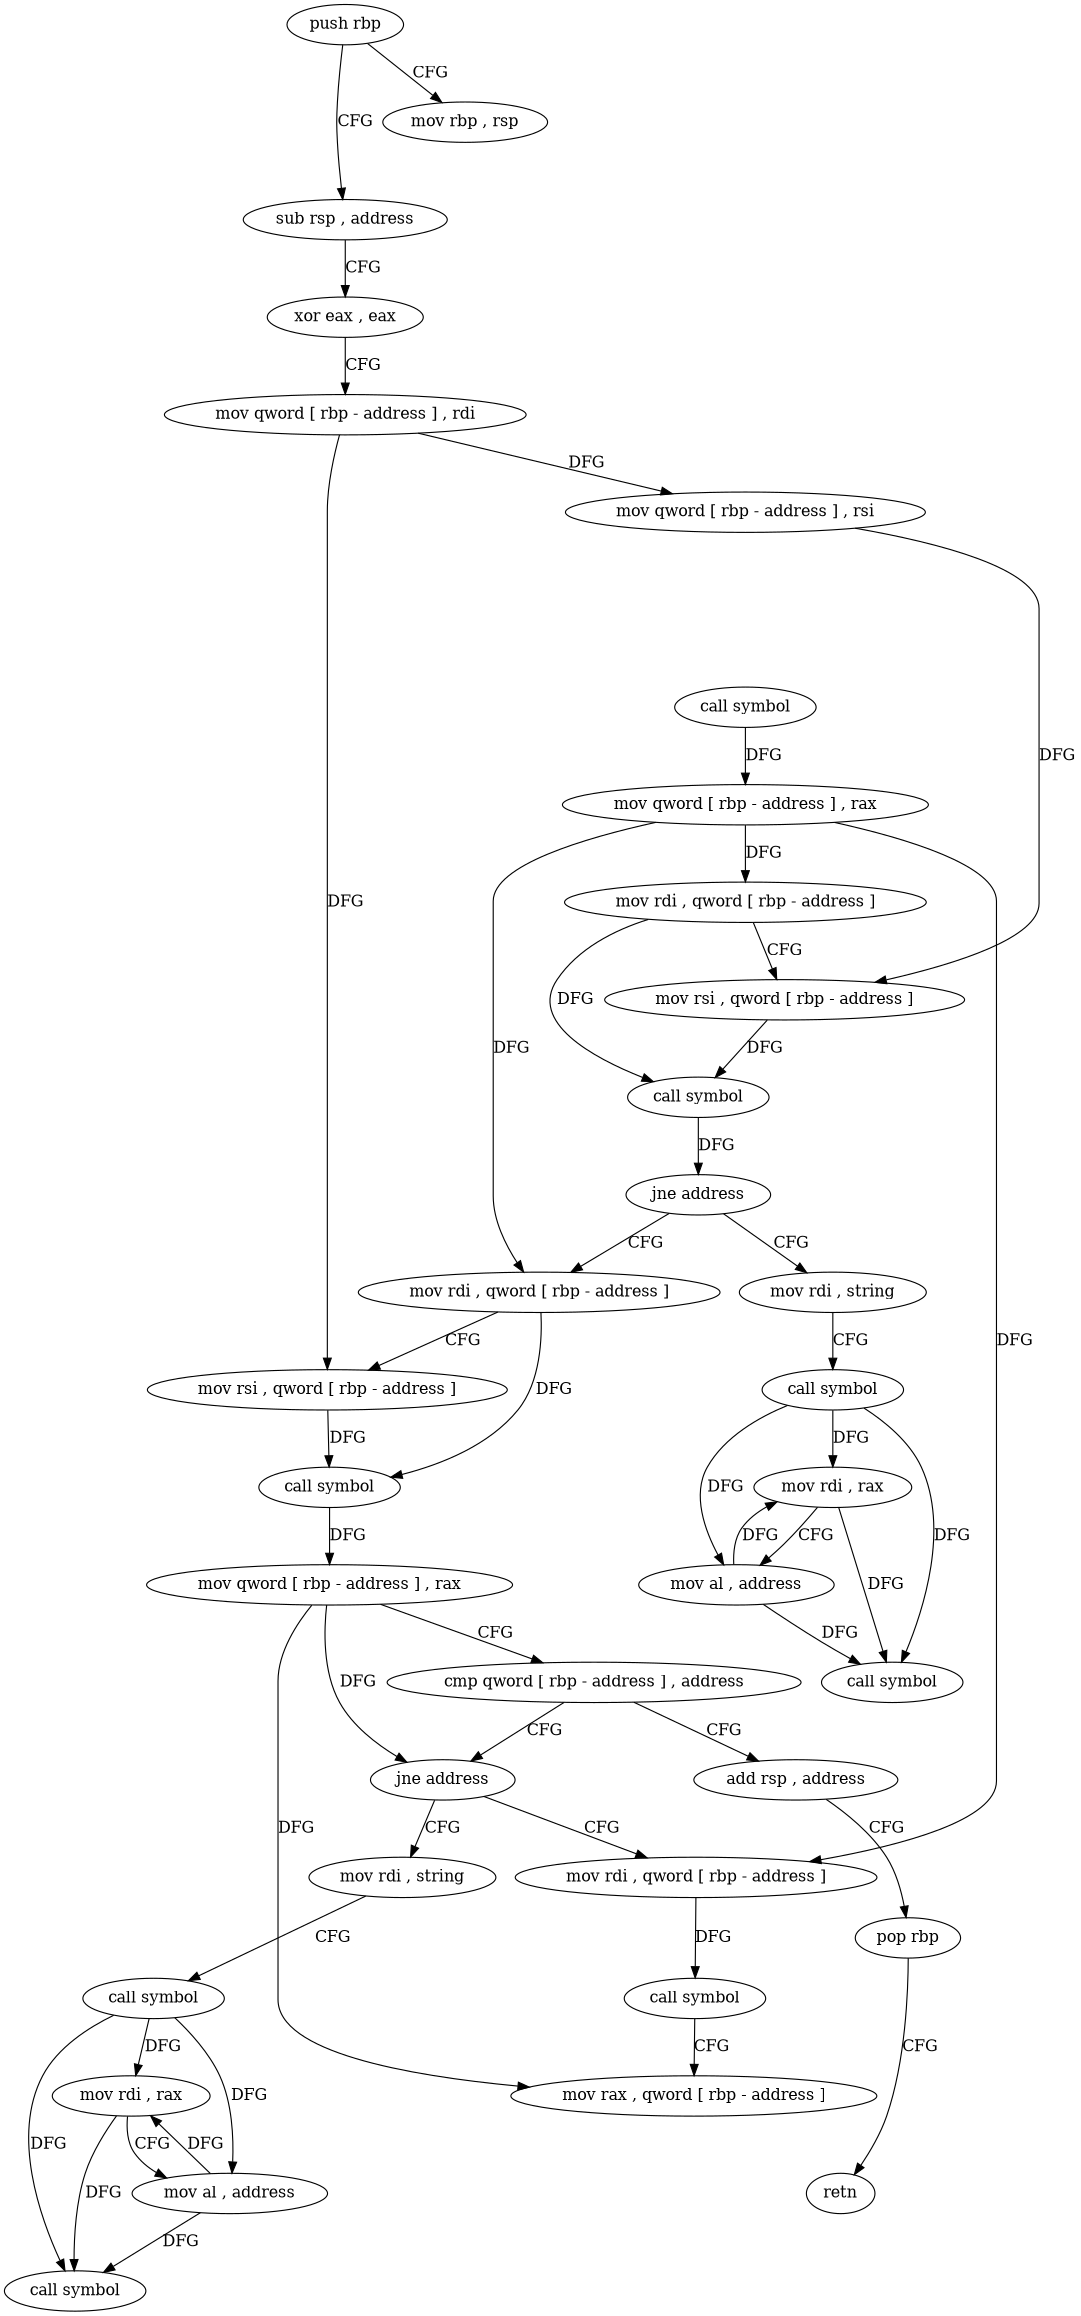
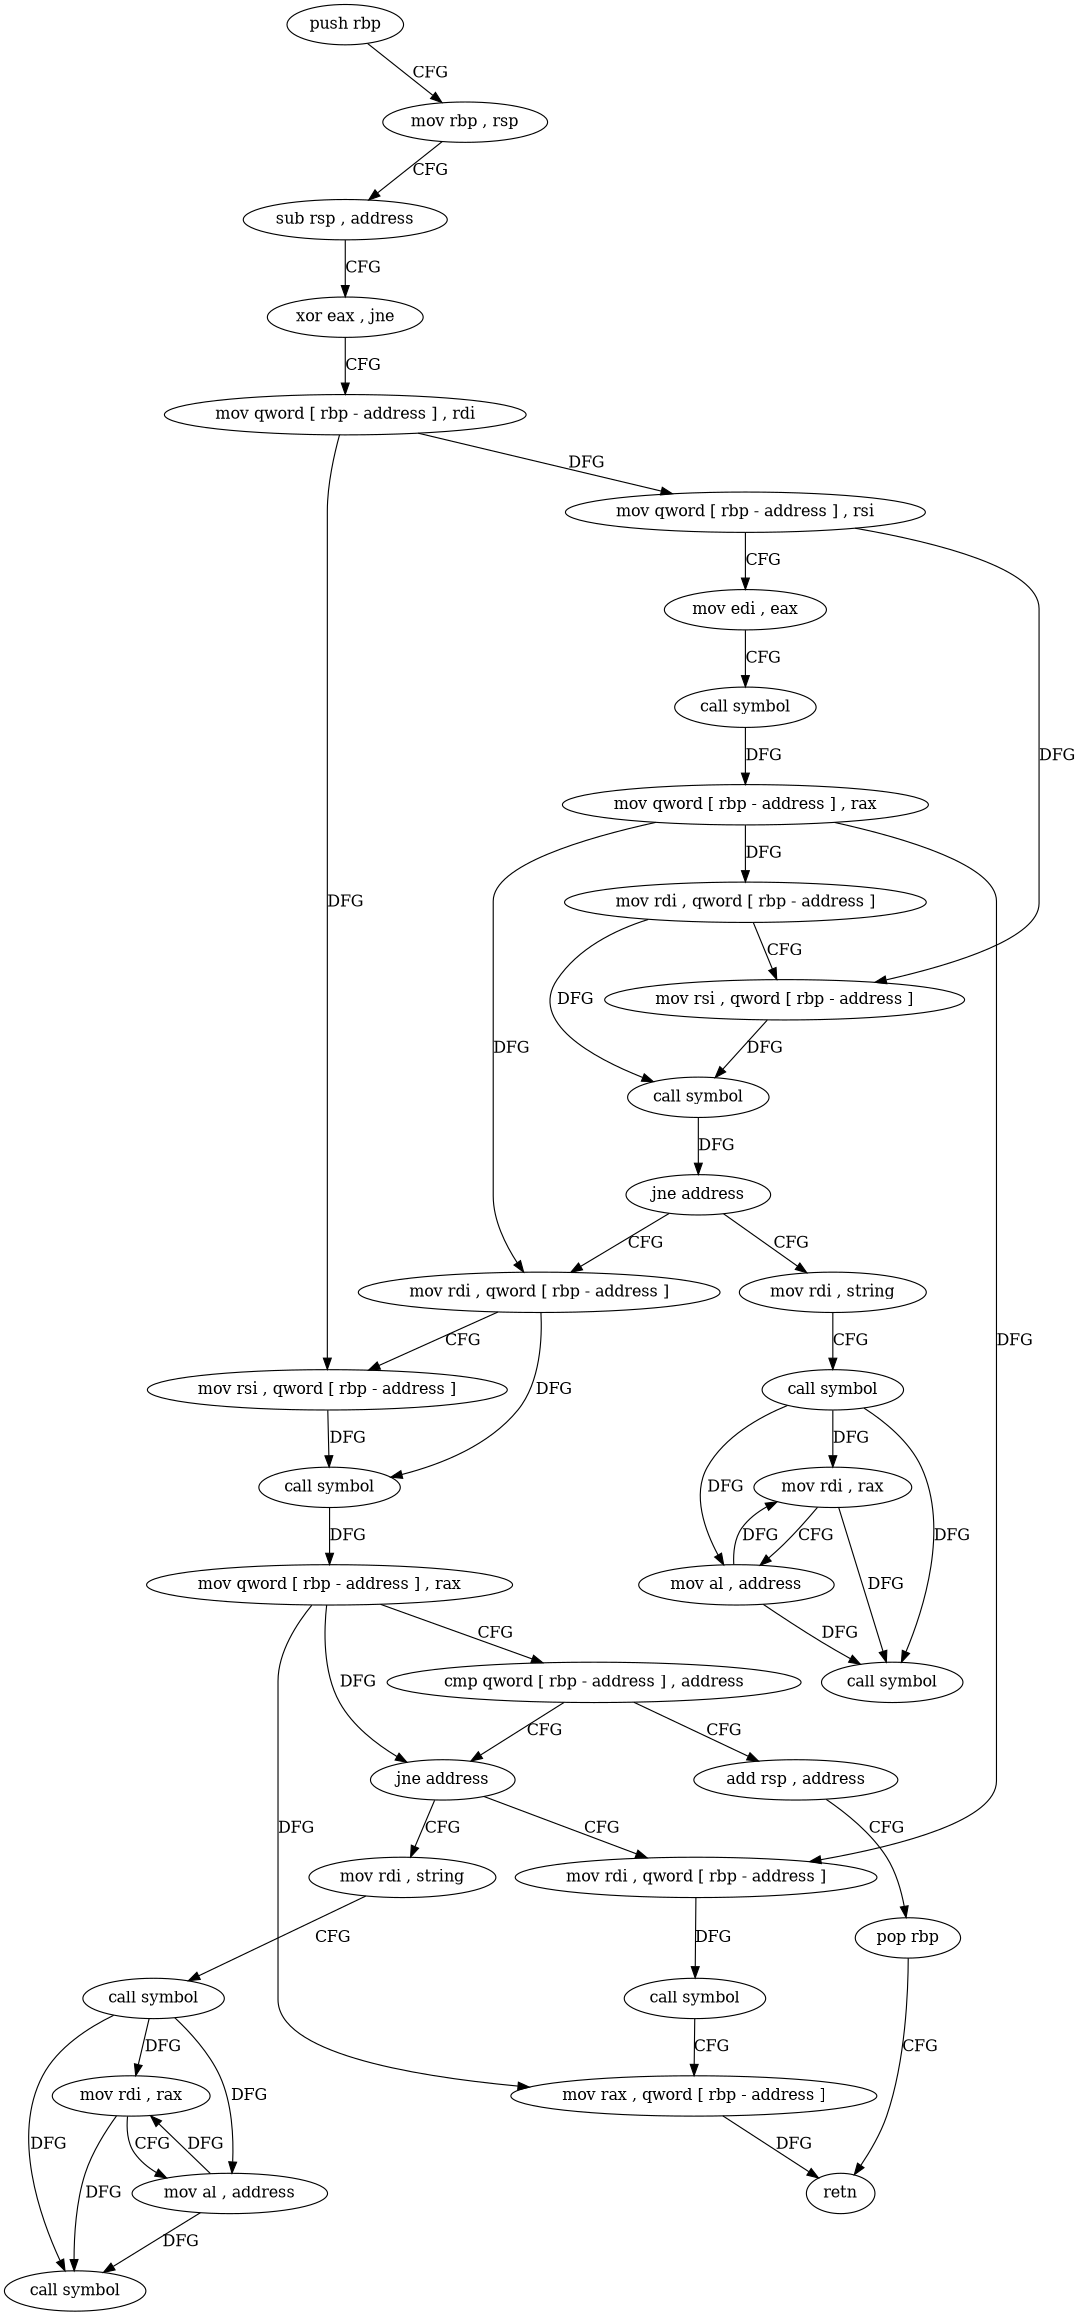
(337, 116) -> (410, 167)
(345, 317) -> (345, 317)
none -> (745, 610)
none -> (766, 2144)
